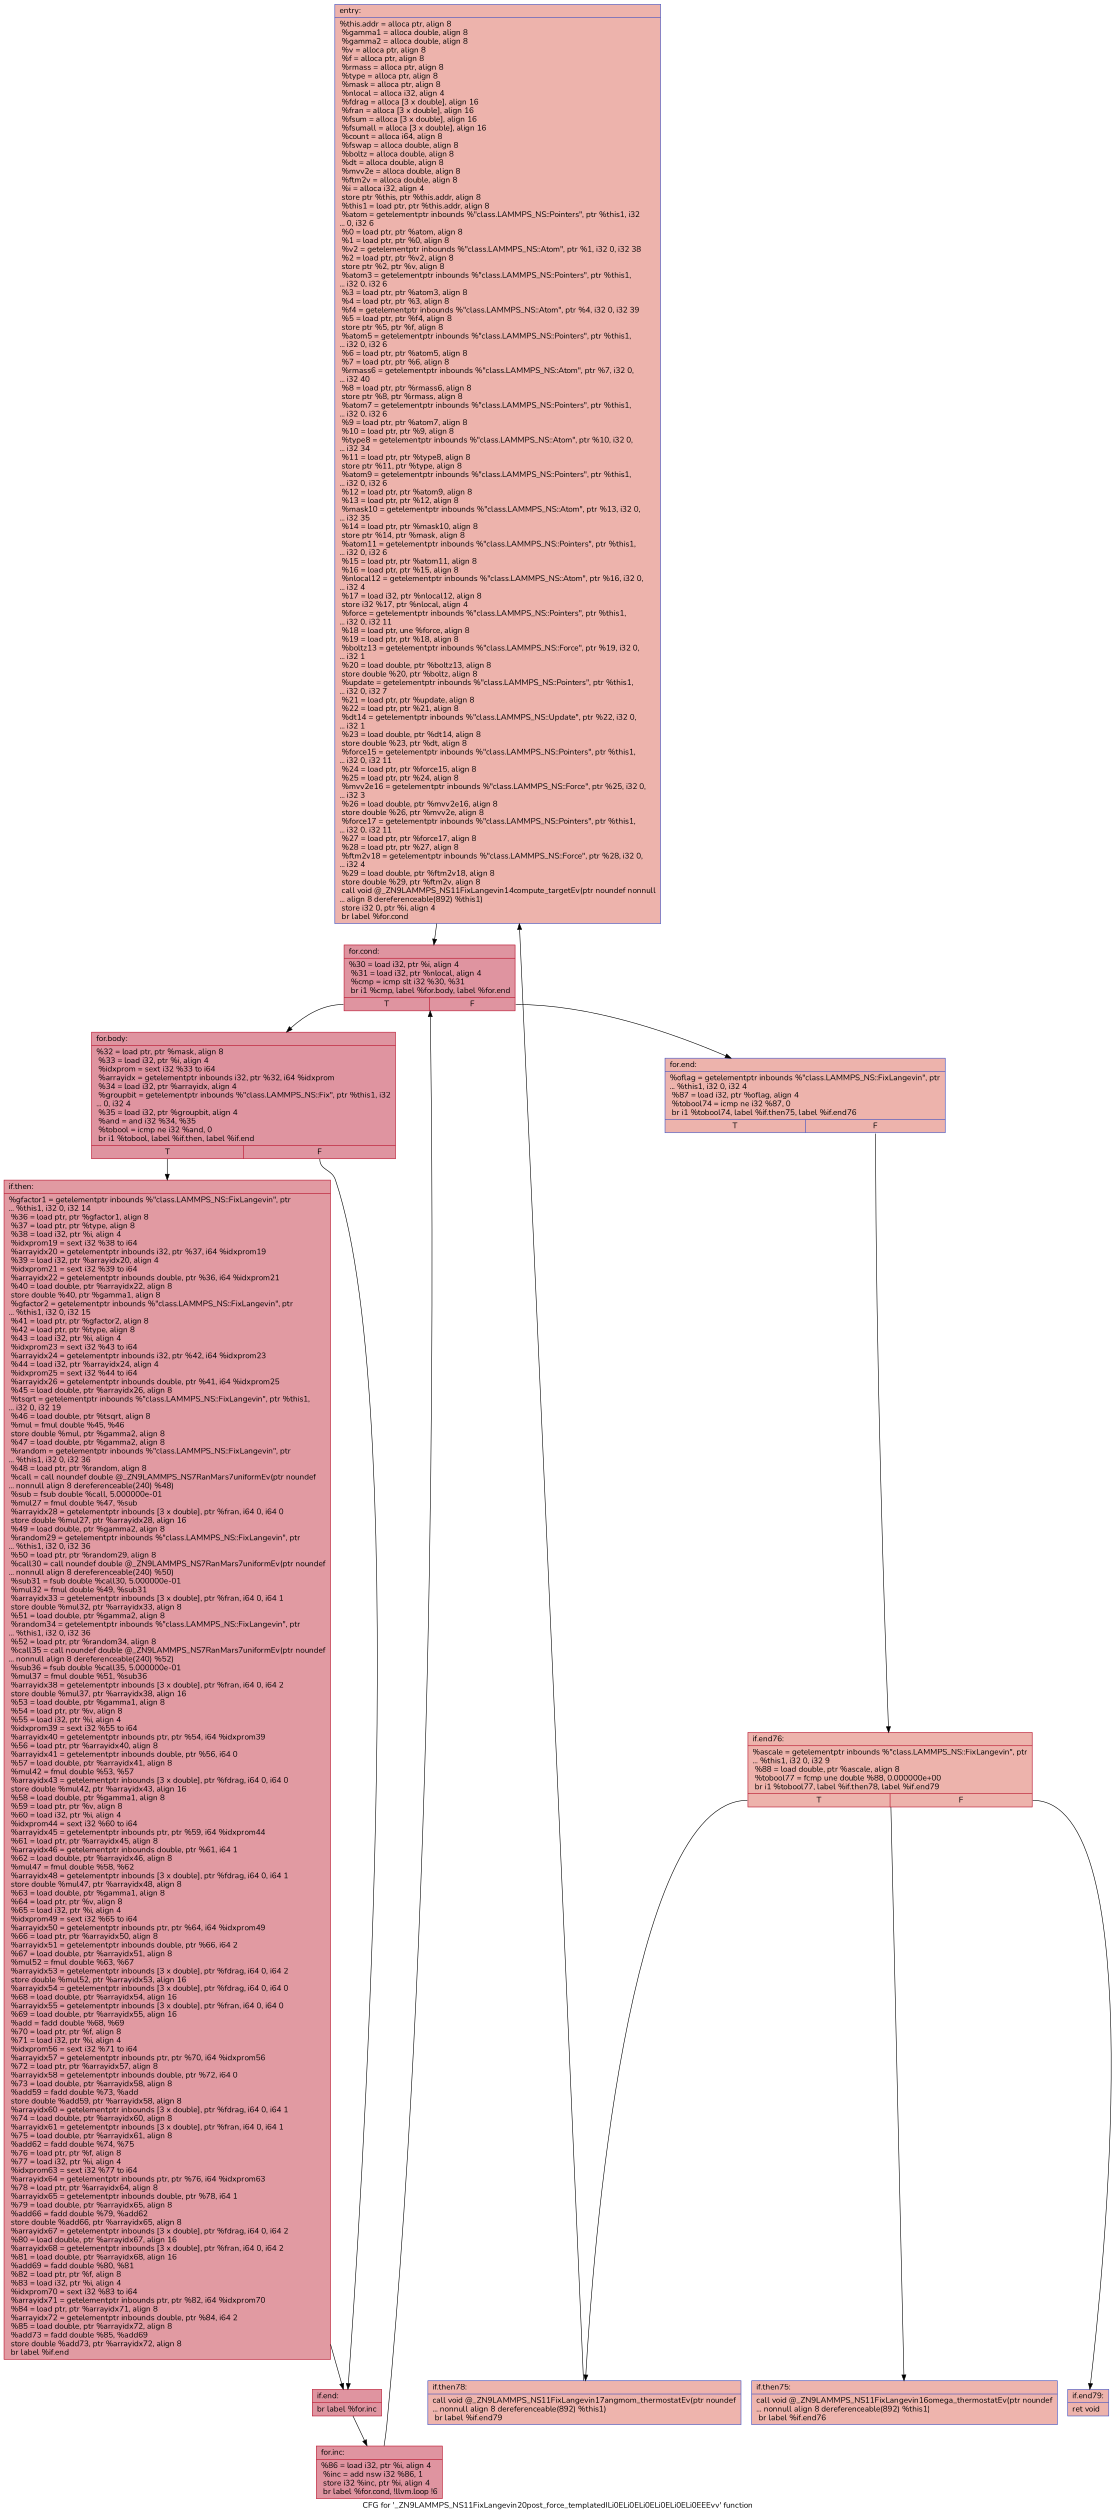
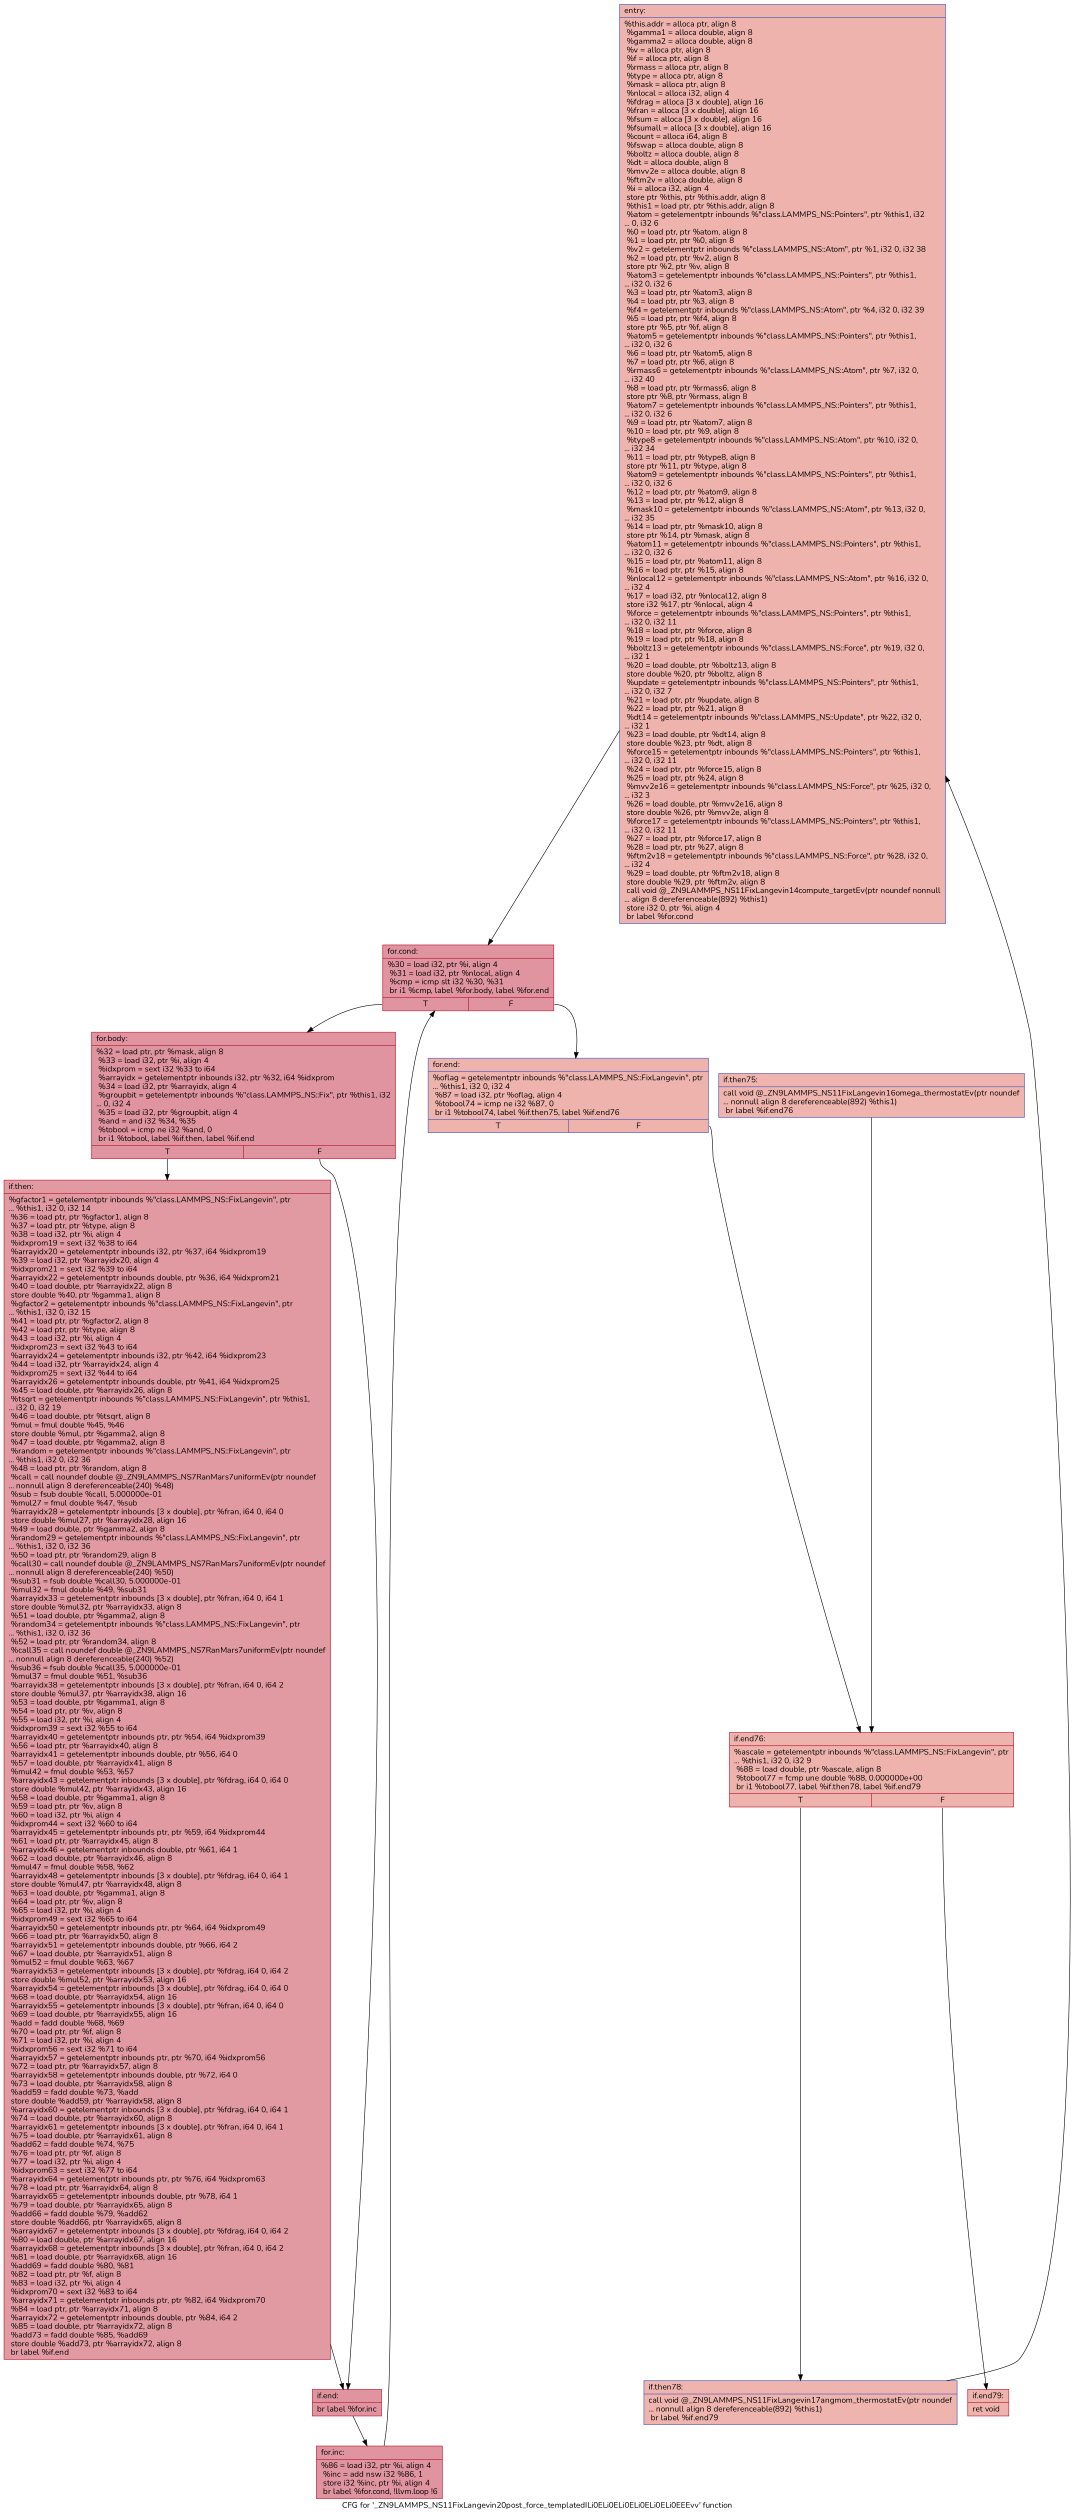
(405, 631) -> (688, 631)
(897, 2091) -> (872, 1422)
(1088, 2403) -> (988, 2403)
